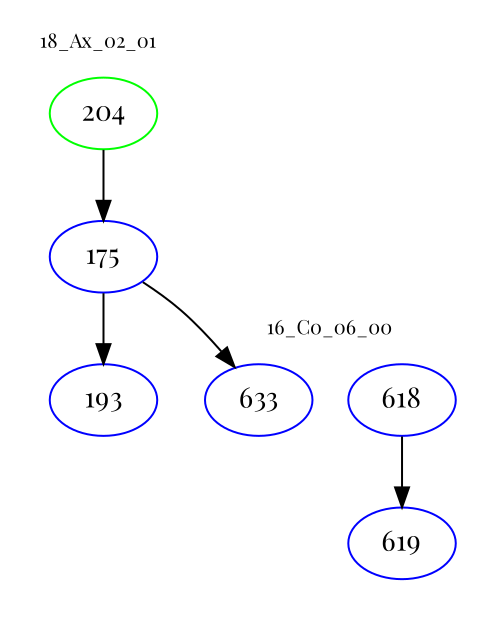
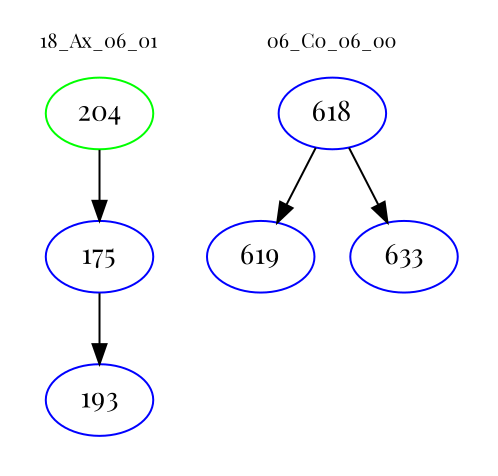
(99, 43) -> (100, 43)
(330, 329) -> (332, 43)
(202, 330) -> (364, 176)
